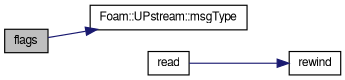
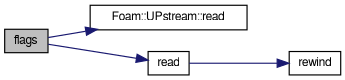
(169, 18) -> (169, 18)
none -> (92, 51)
